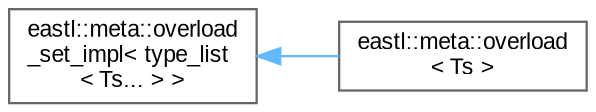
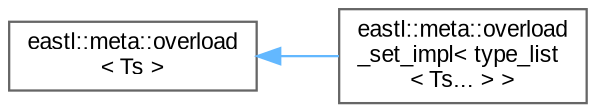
(310, 56) -> (310, 56)
